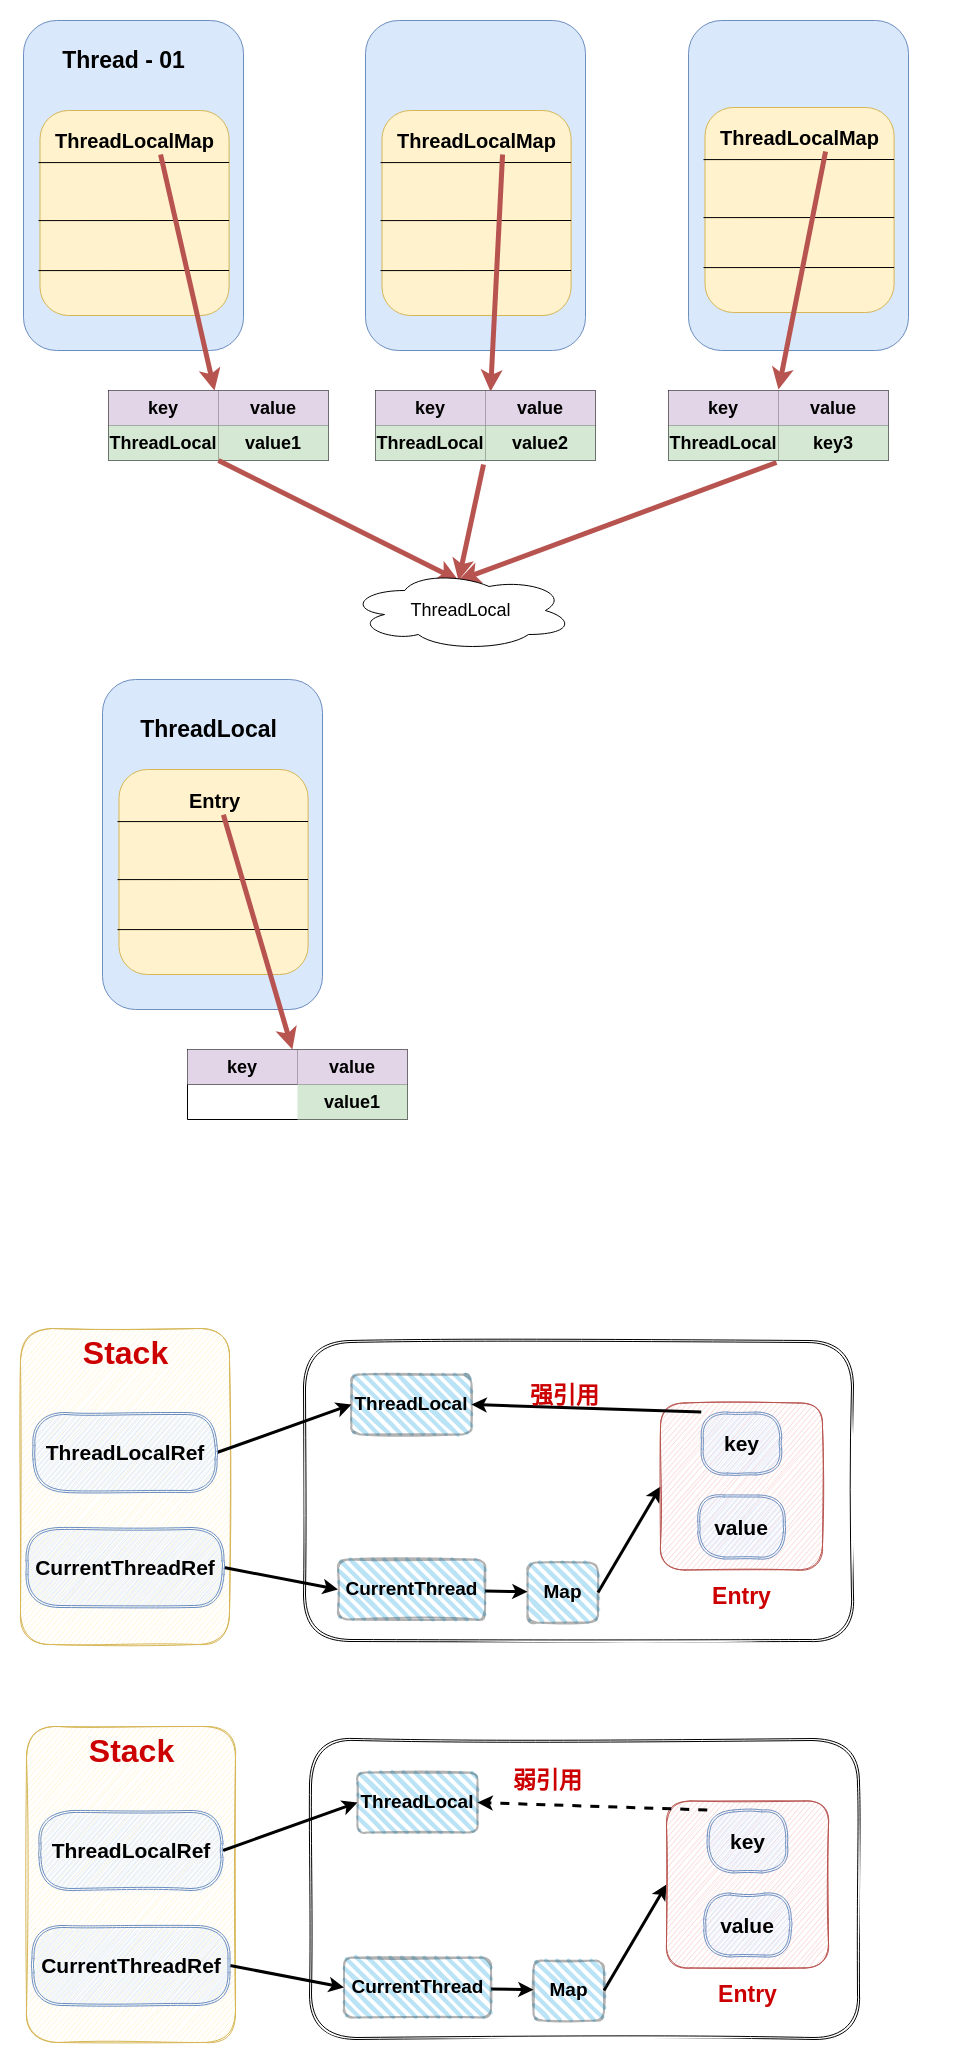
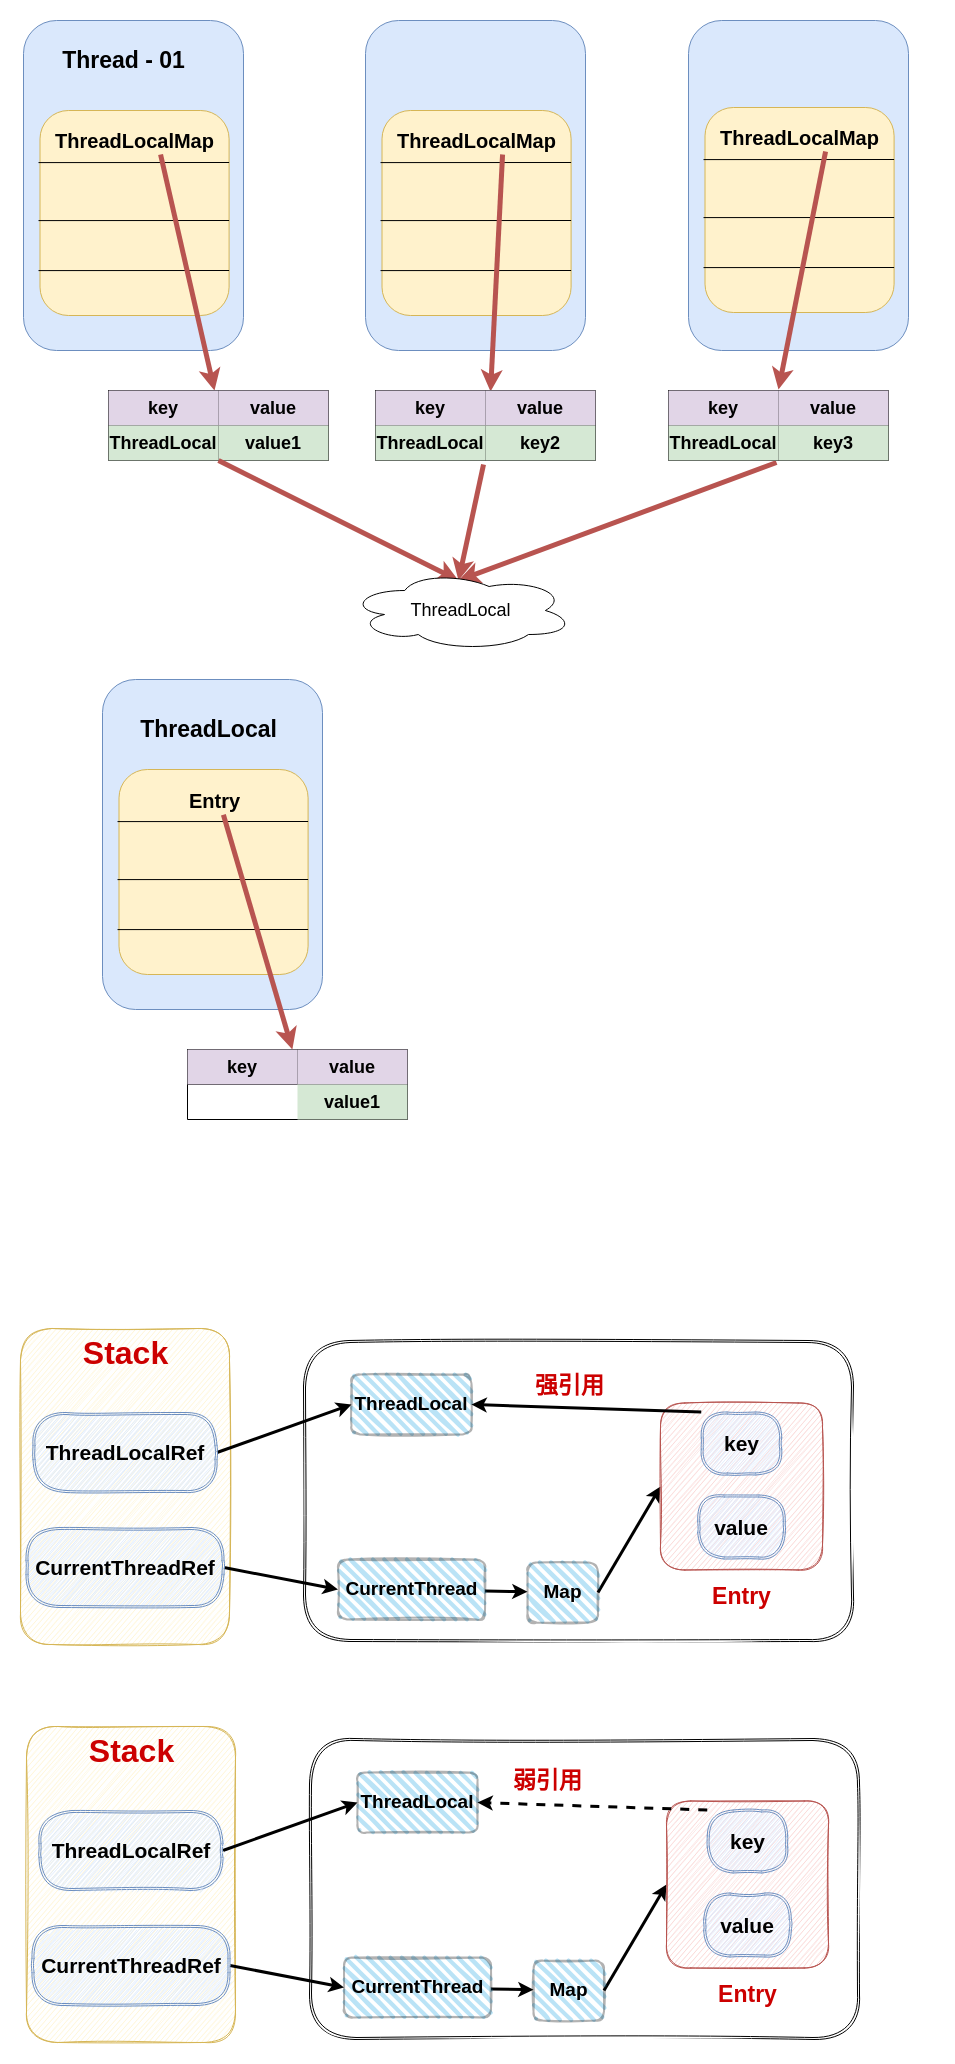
(541, 444) -> (541, 444)
(565, 1396) -> (570, 1386)
